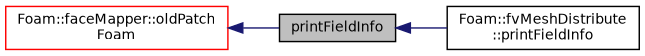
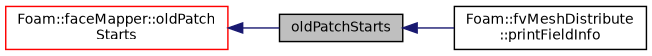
(117, 28) -> (117, 28)
(338, 28) -> (341, 28)
